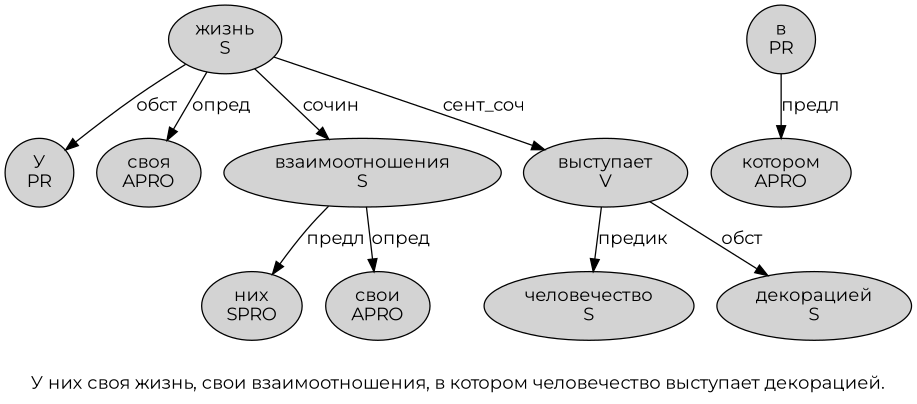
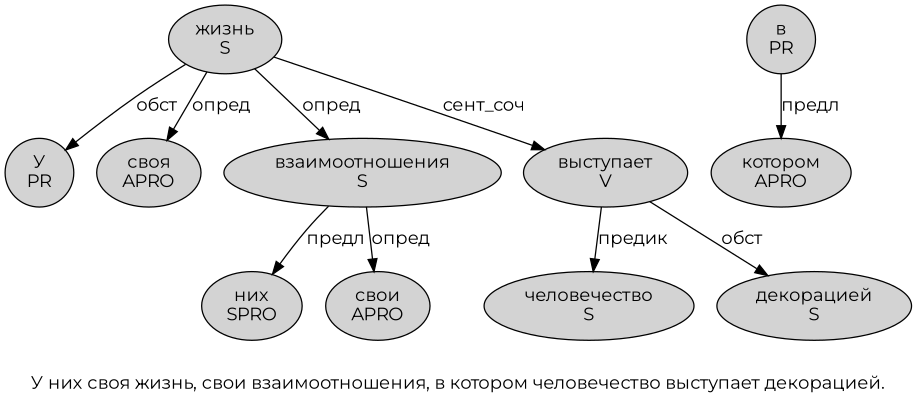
(331, 106) -> (331, 106)
